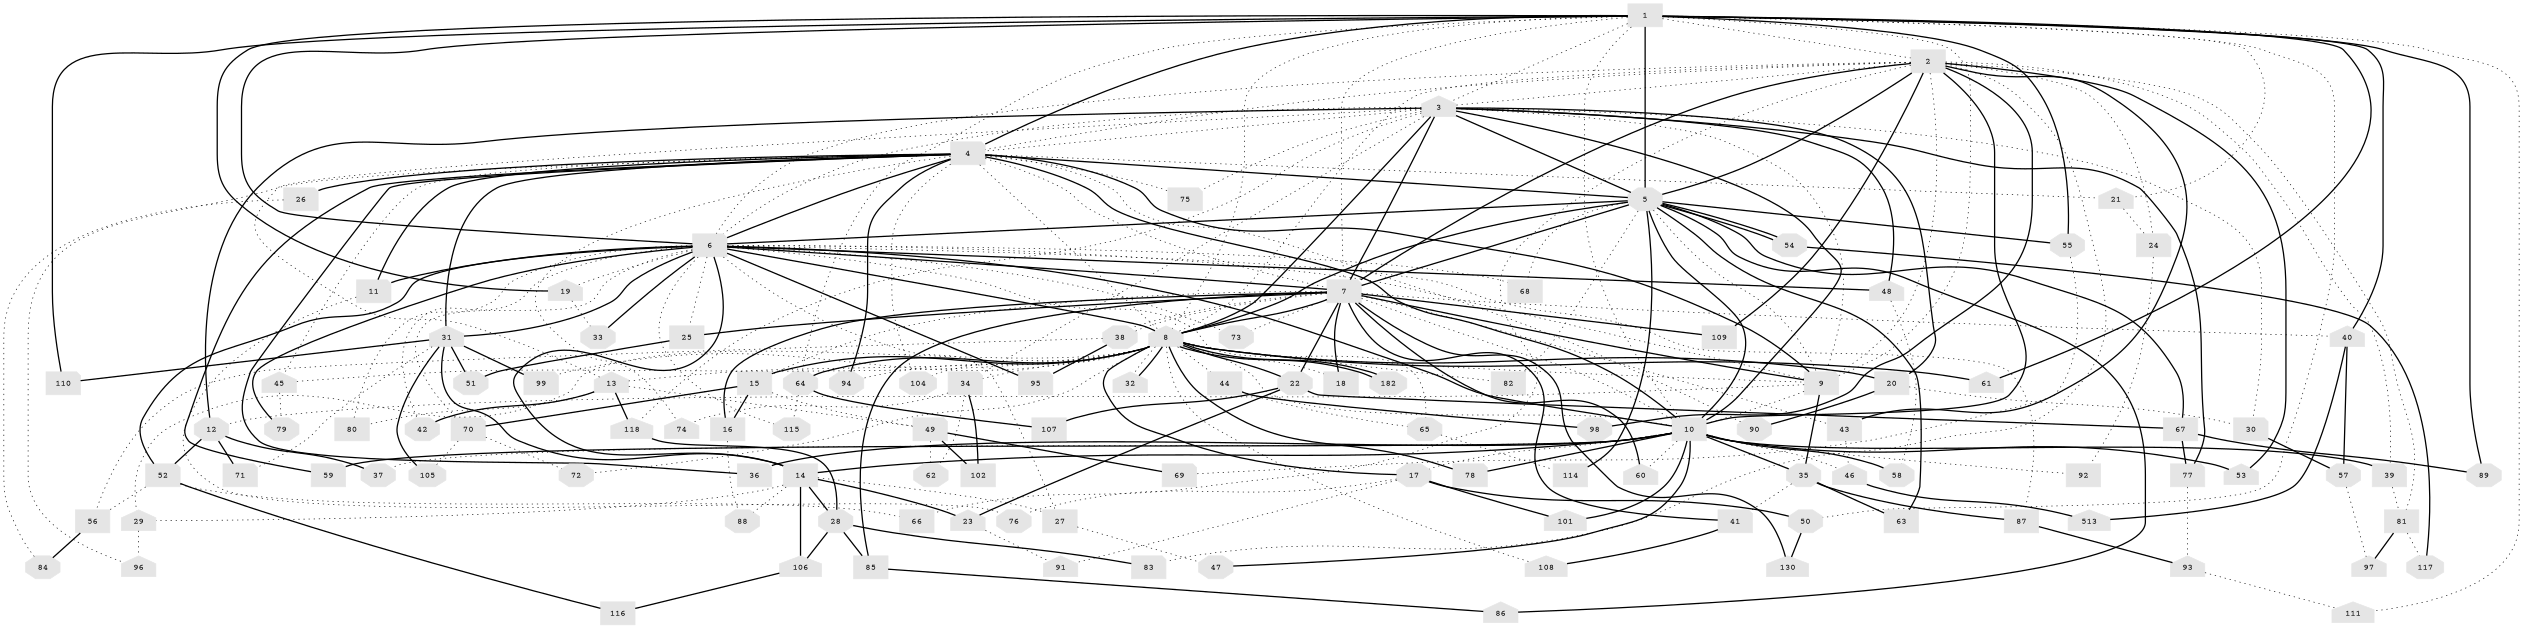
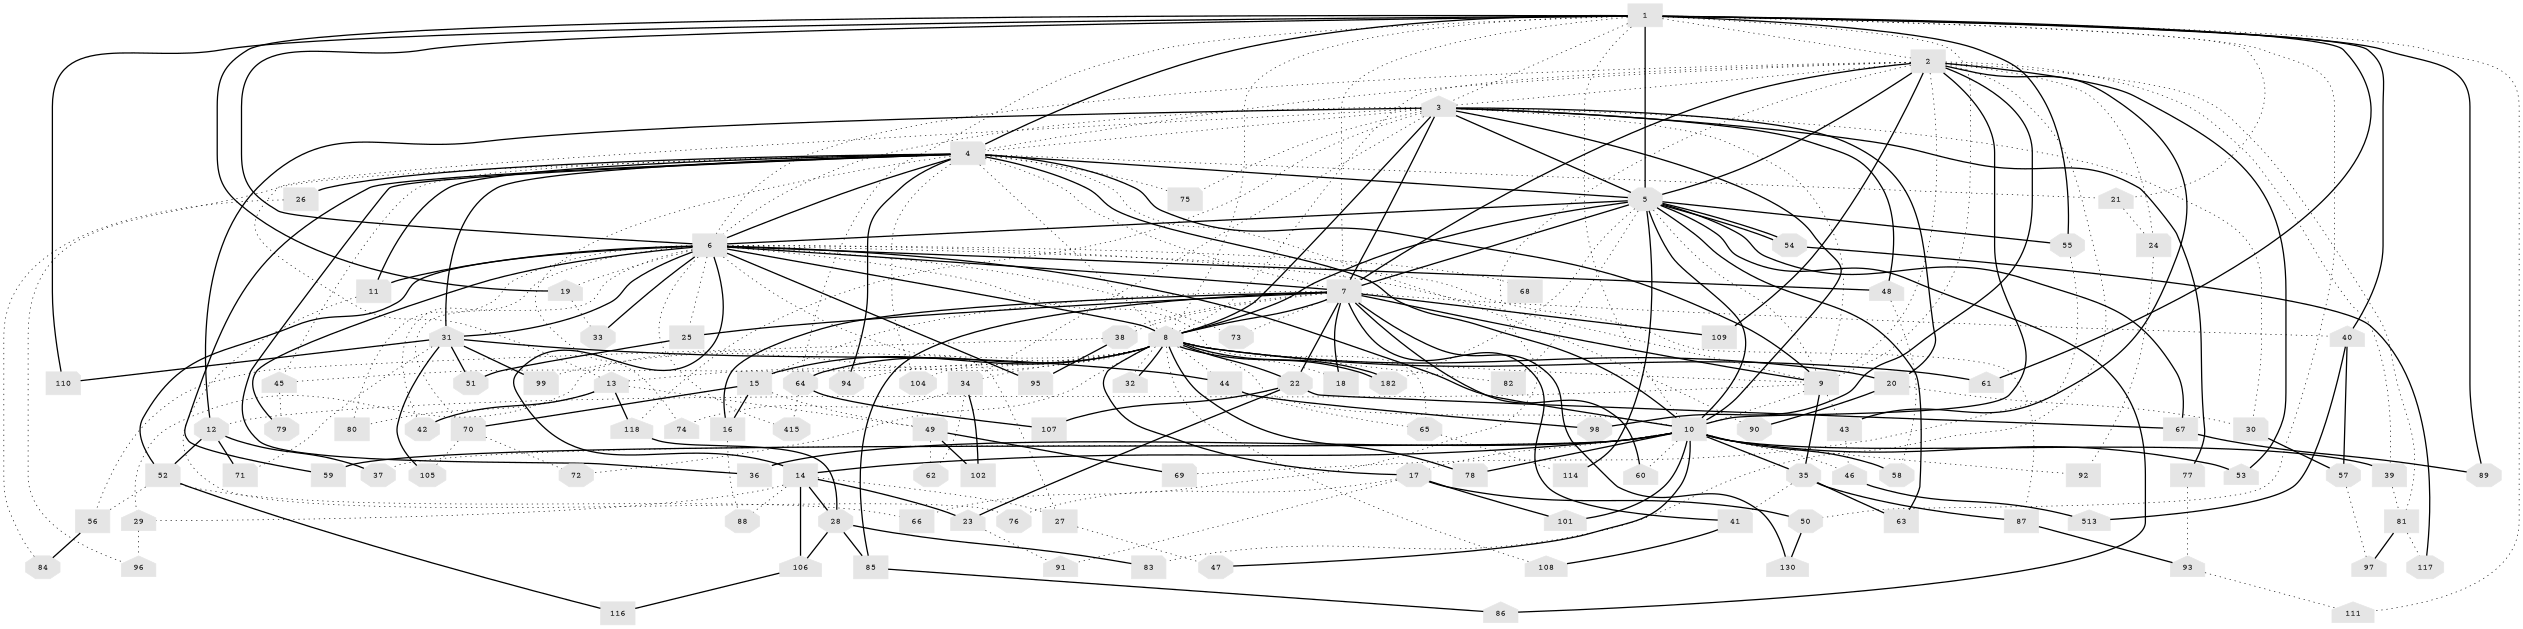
(1553, 233) -> (1552, 300)
(1519, 353) -> none
(1584, 353) -> (1835, 410)
(792, 429) -> (792, 429)
(2184, 452) -> none
(583, 458) -> (836, 357)
